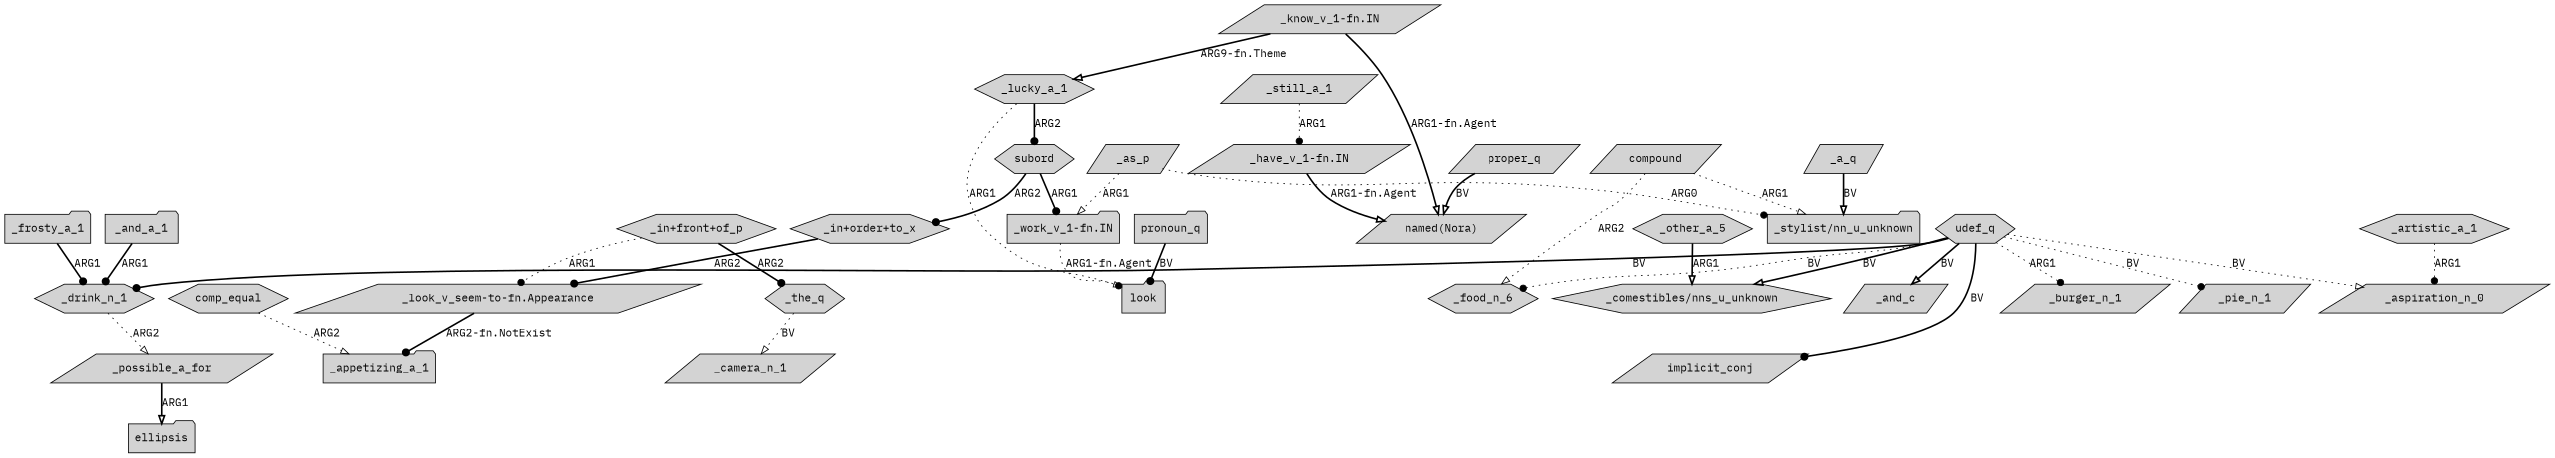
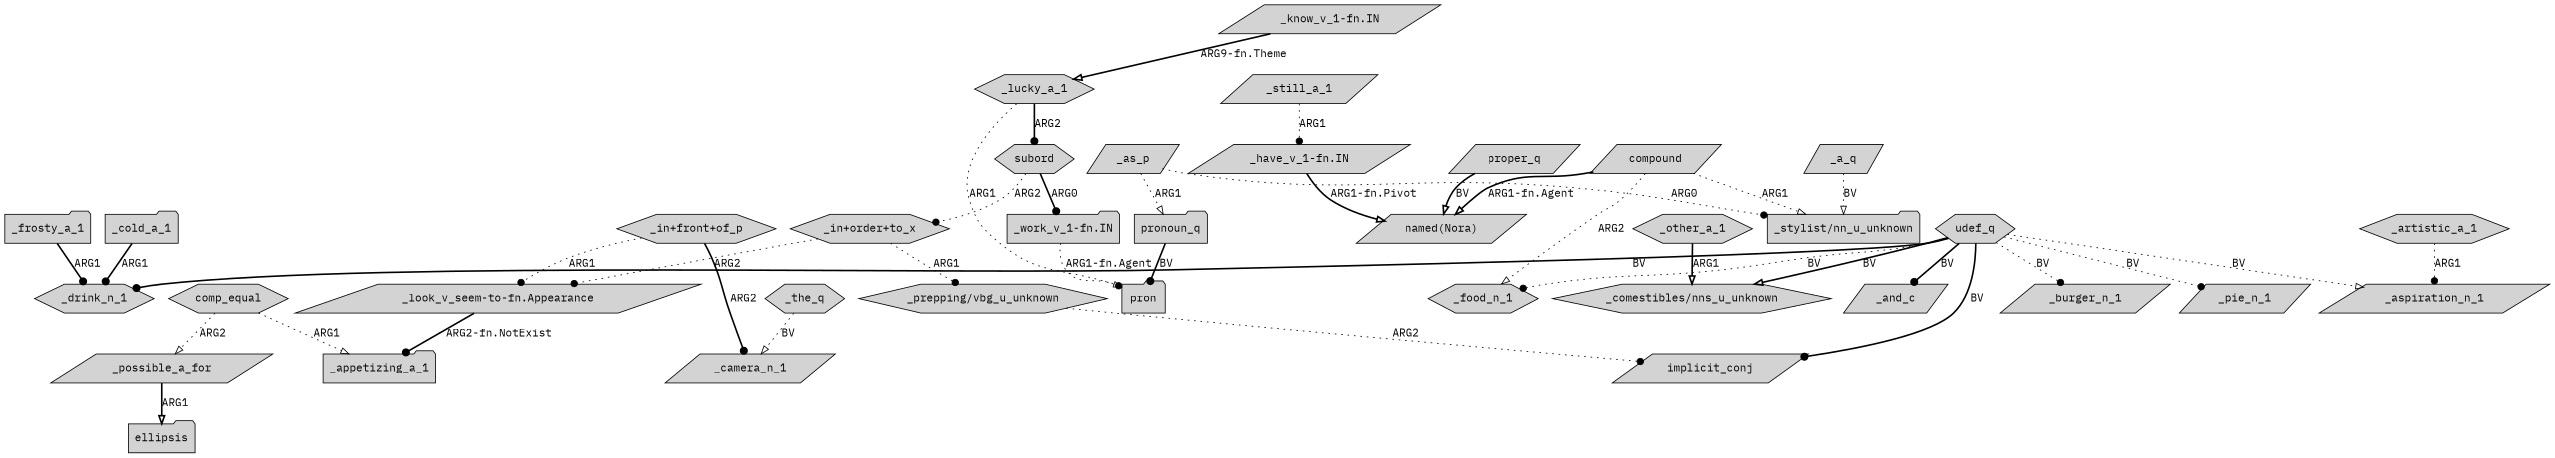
(1403, 113) -> (1523, 178)
(1844, 190) -> (1844, 190)
(1101, 191) -> (1150, 190)
(1065, 194) -> (1065, 194)
(1374, 194) -> (1374, 194)
(988, 206) -> (988, 206)
(142, 229) -> (142, 229)
(1693, 229) -> (1693, 229)
(698, 261) -> (698, 261)
(748, 262) -> (724, 295)
(1938, 262) -> (1938, 262)
(2043, 264) -> (2043, 264)
none -> (983, 299)
(1144, 299) -> (1144, 299)
(1483, 299) -> (1483, 299)
(2434, 299) -> (2434, 299)
(125, 331) -> (198, 331)
(327, 334) -> (327, 334)
